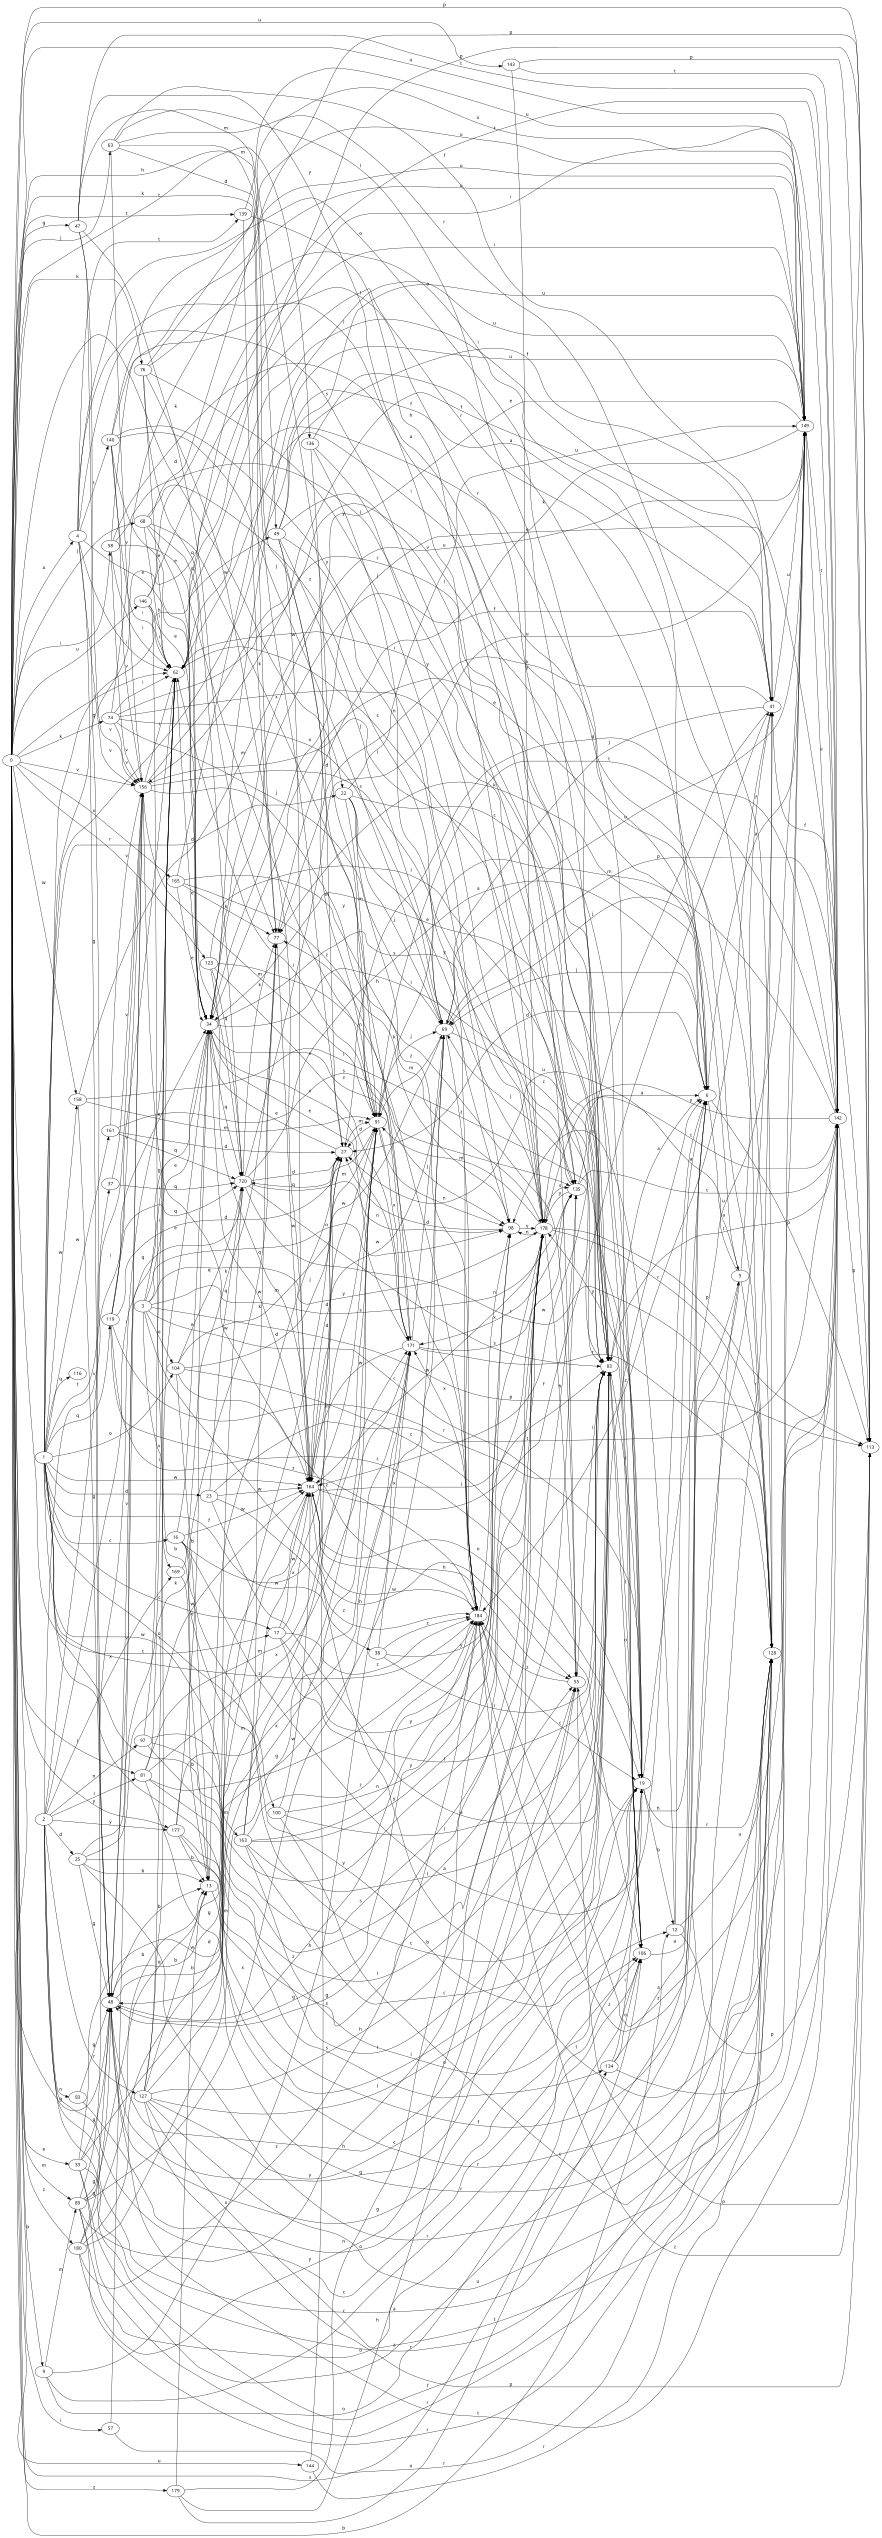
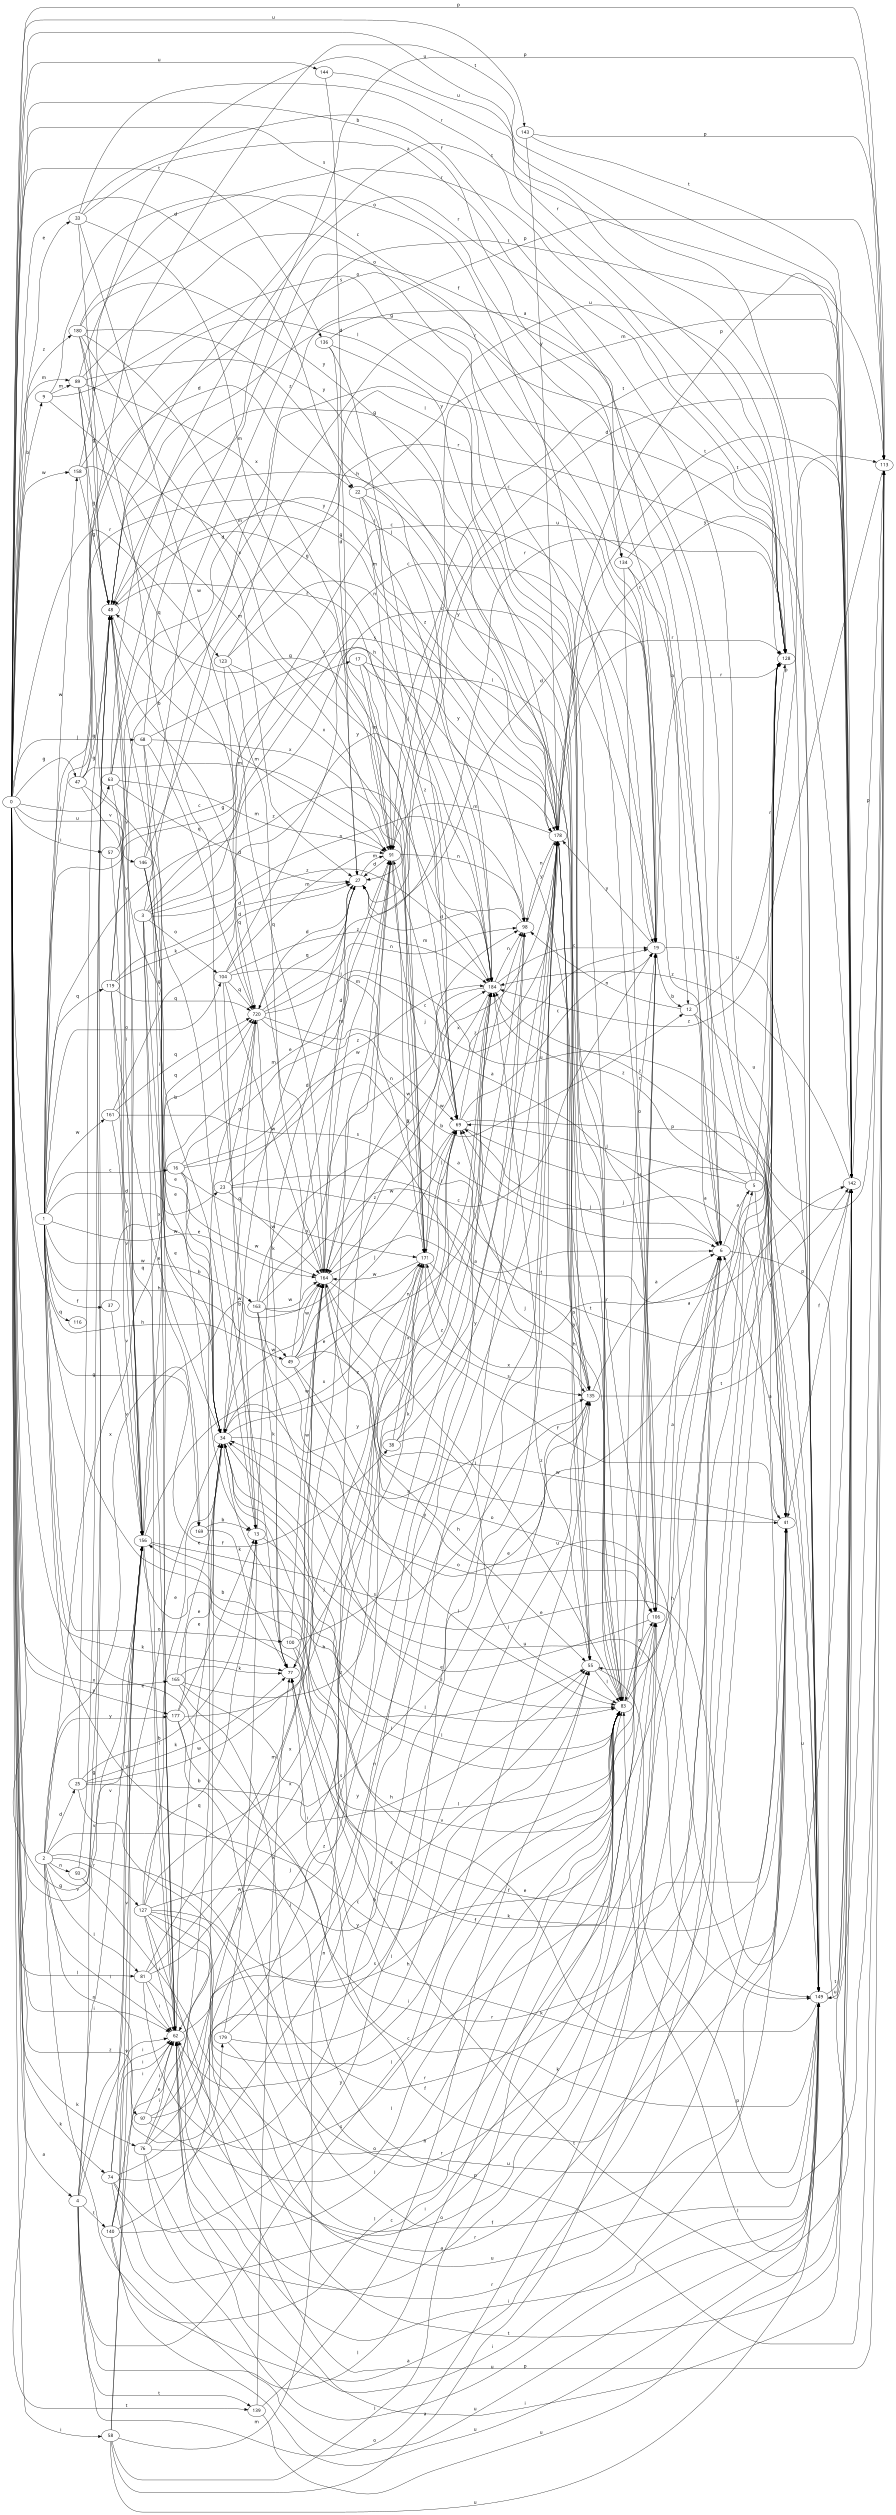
none -> (603, 701)
(24, 1309) -> none
(295, 1562) -> (268, 1120)
